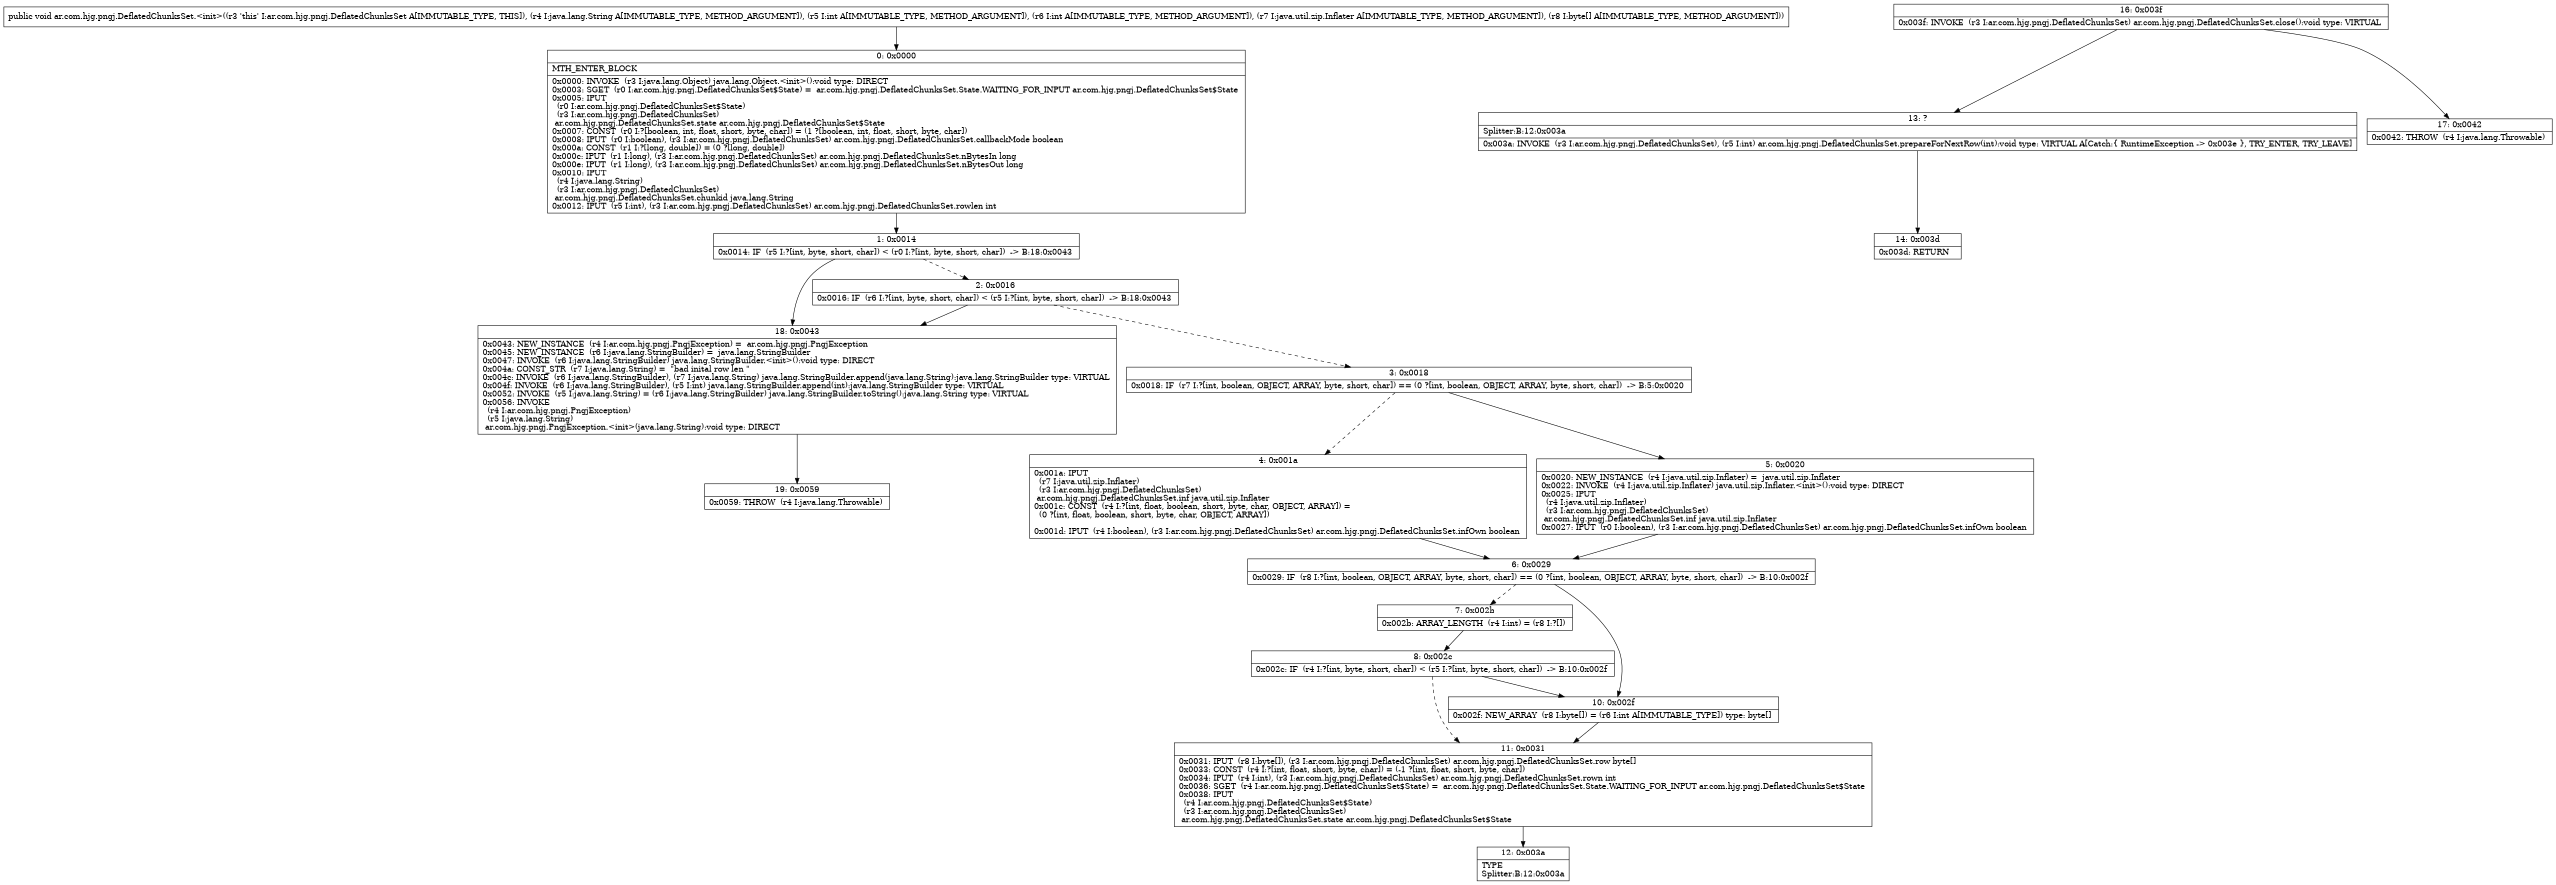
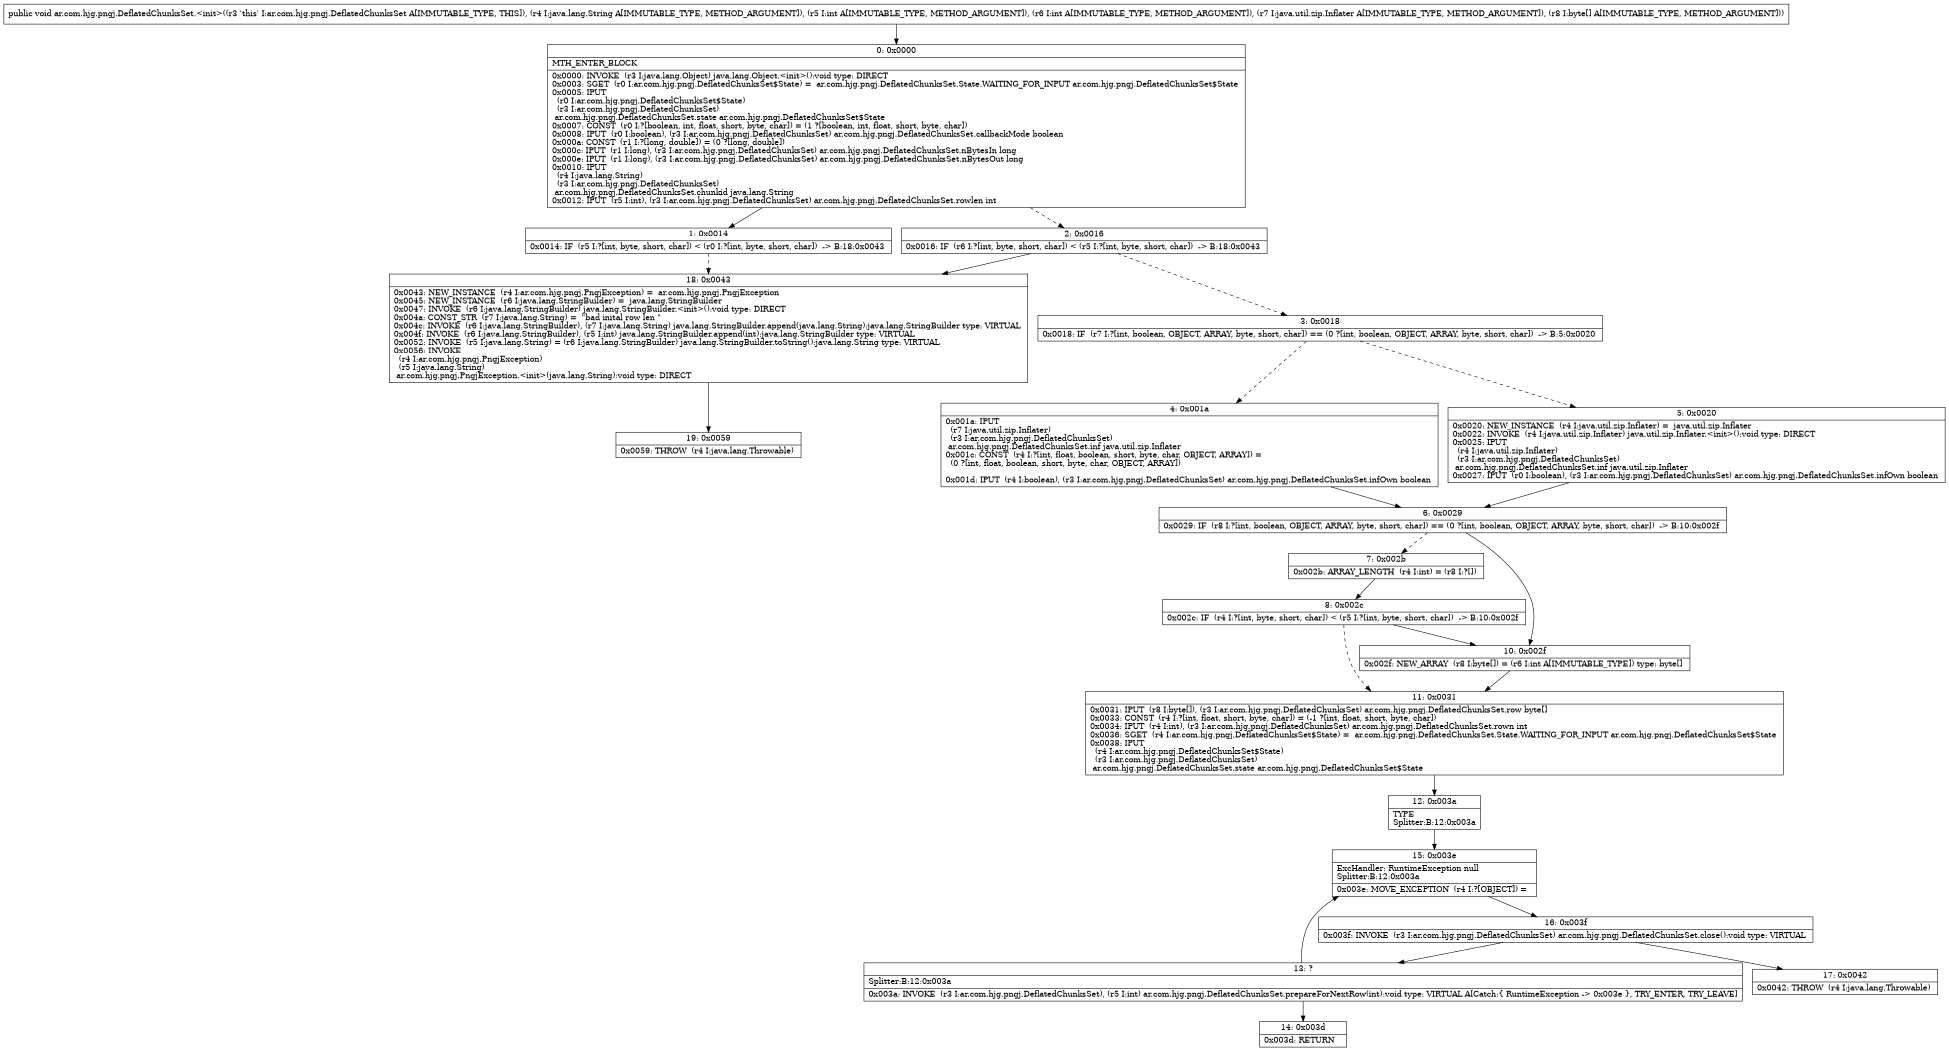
(943, 268) -> (1045, 216)
(805, 283) -> (709, 261)
(1554, 425) -> (1465, 373)
none -> (1434, 873)
